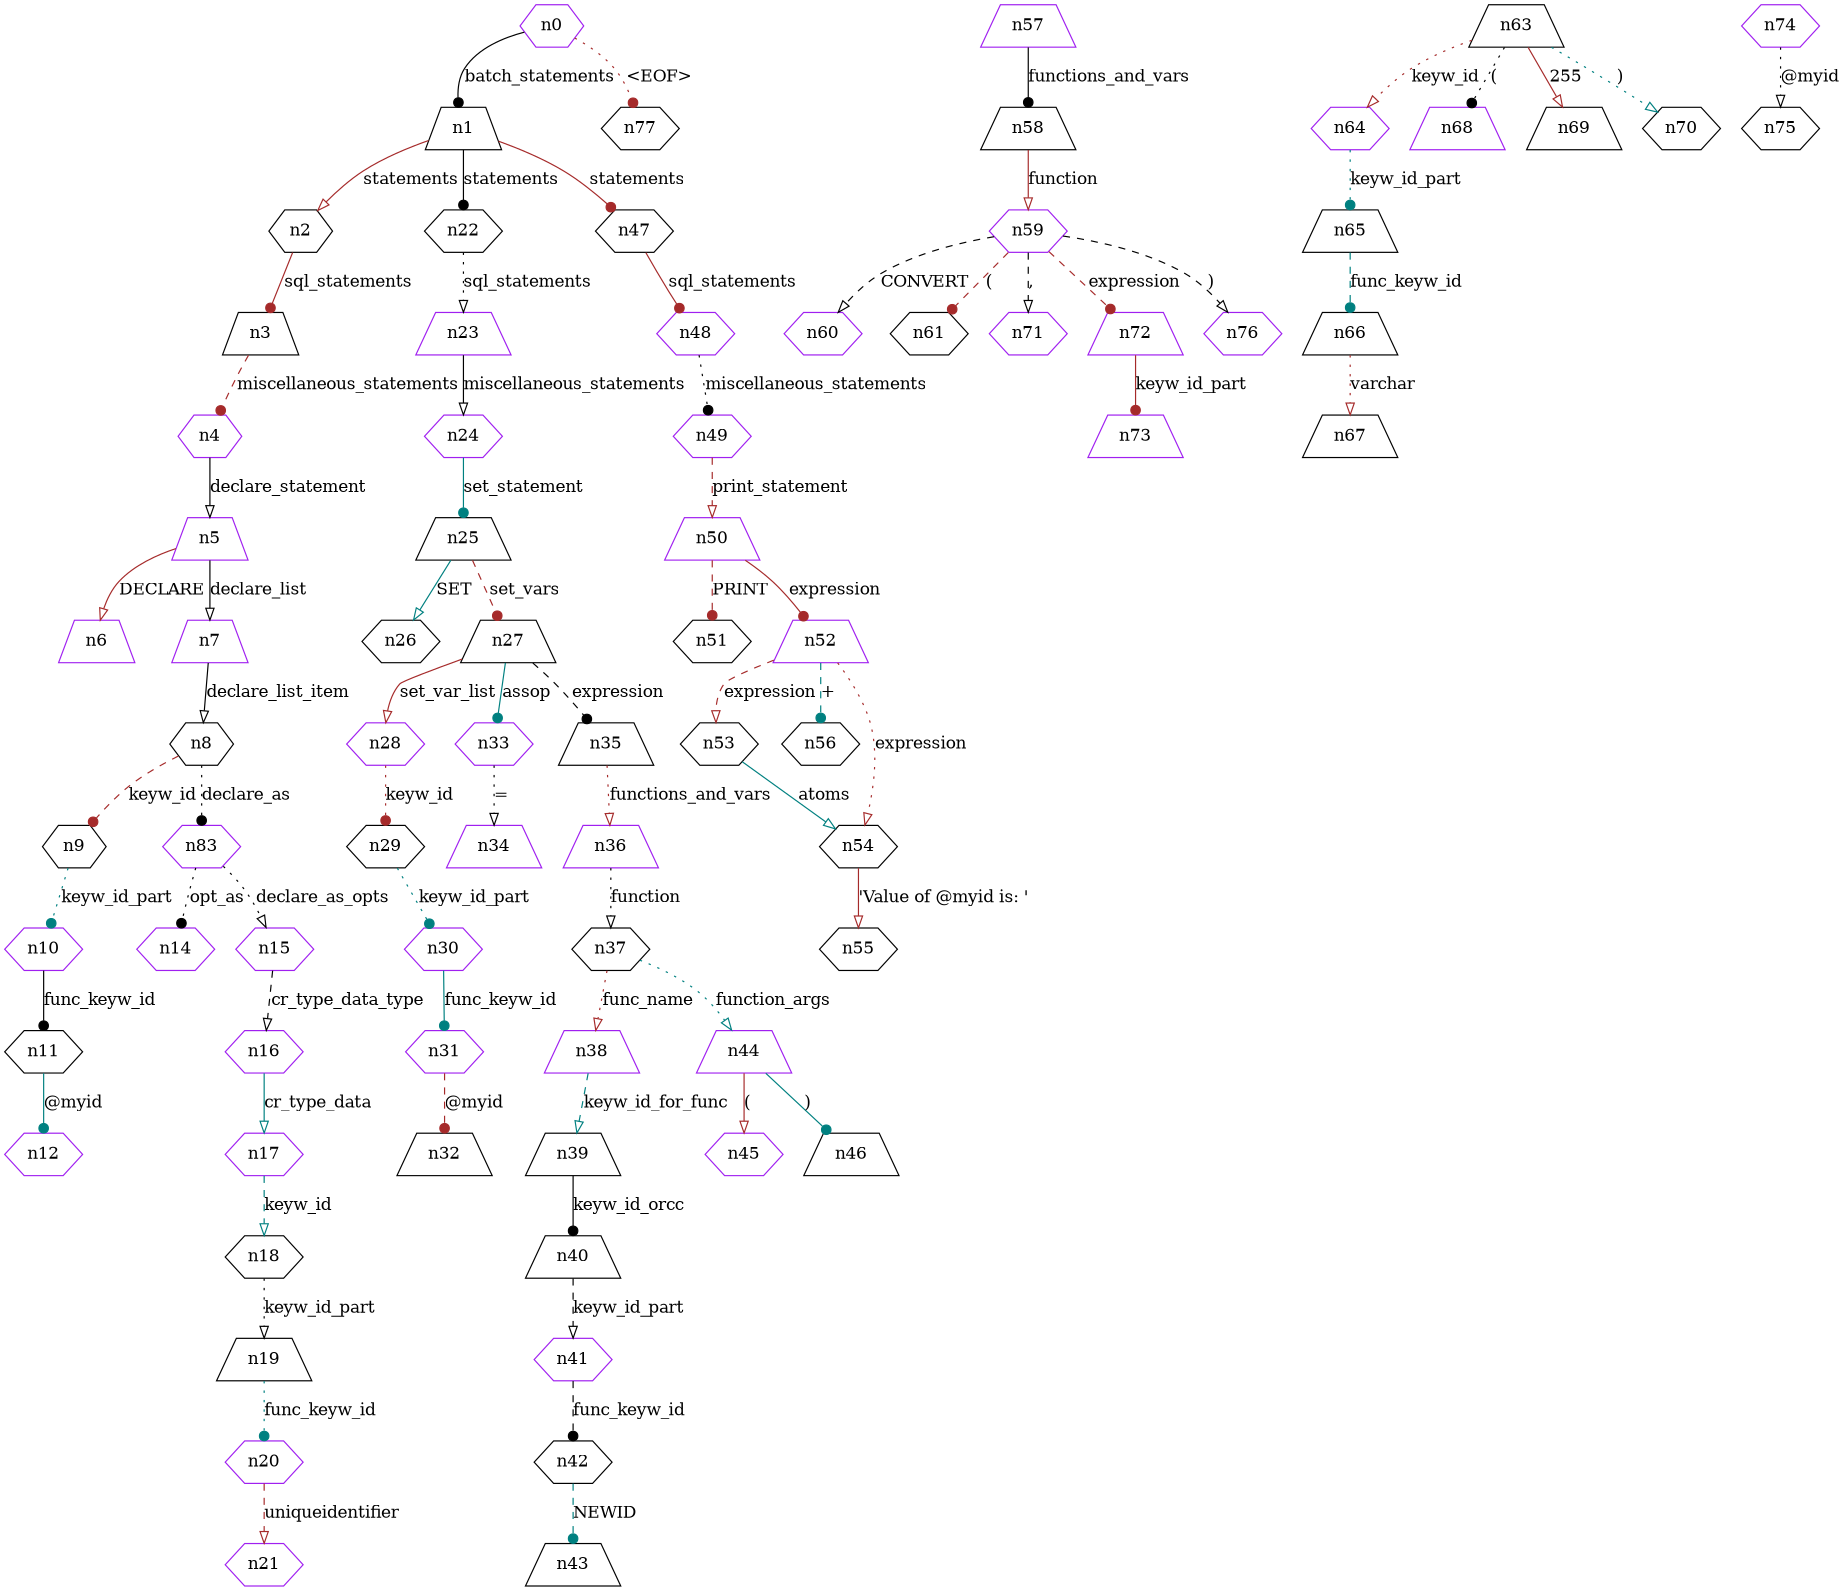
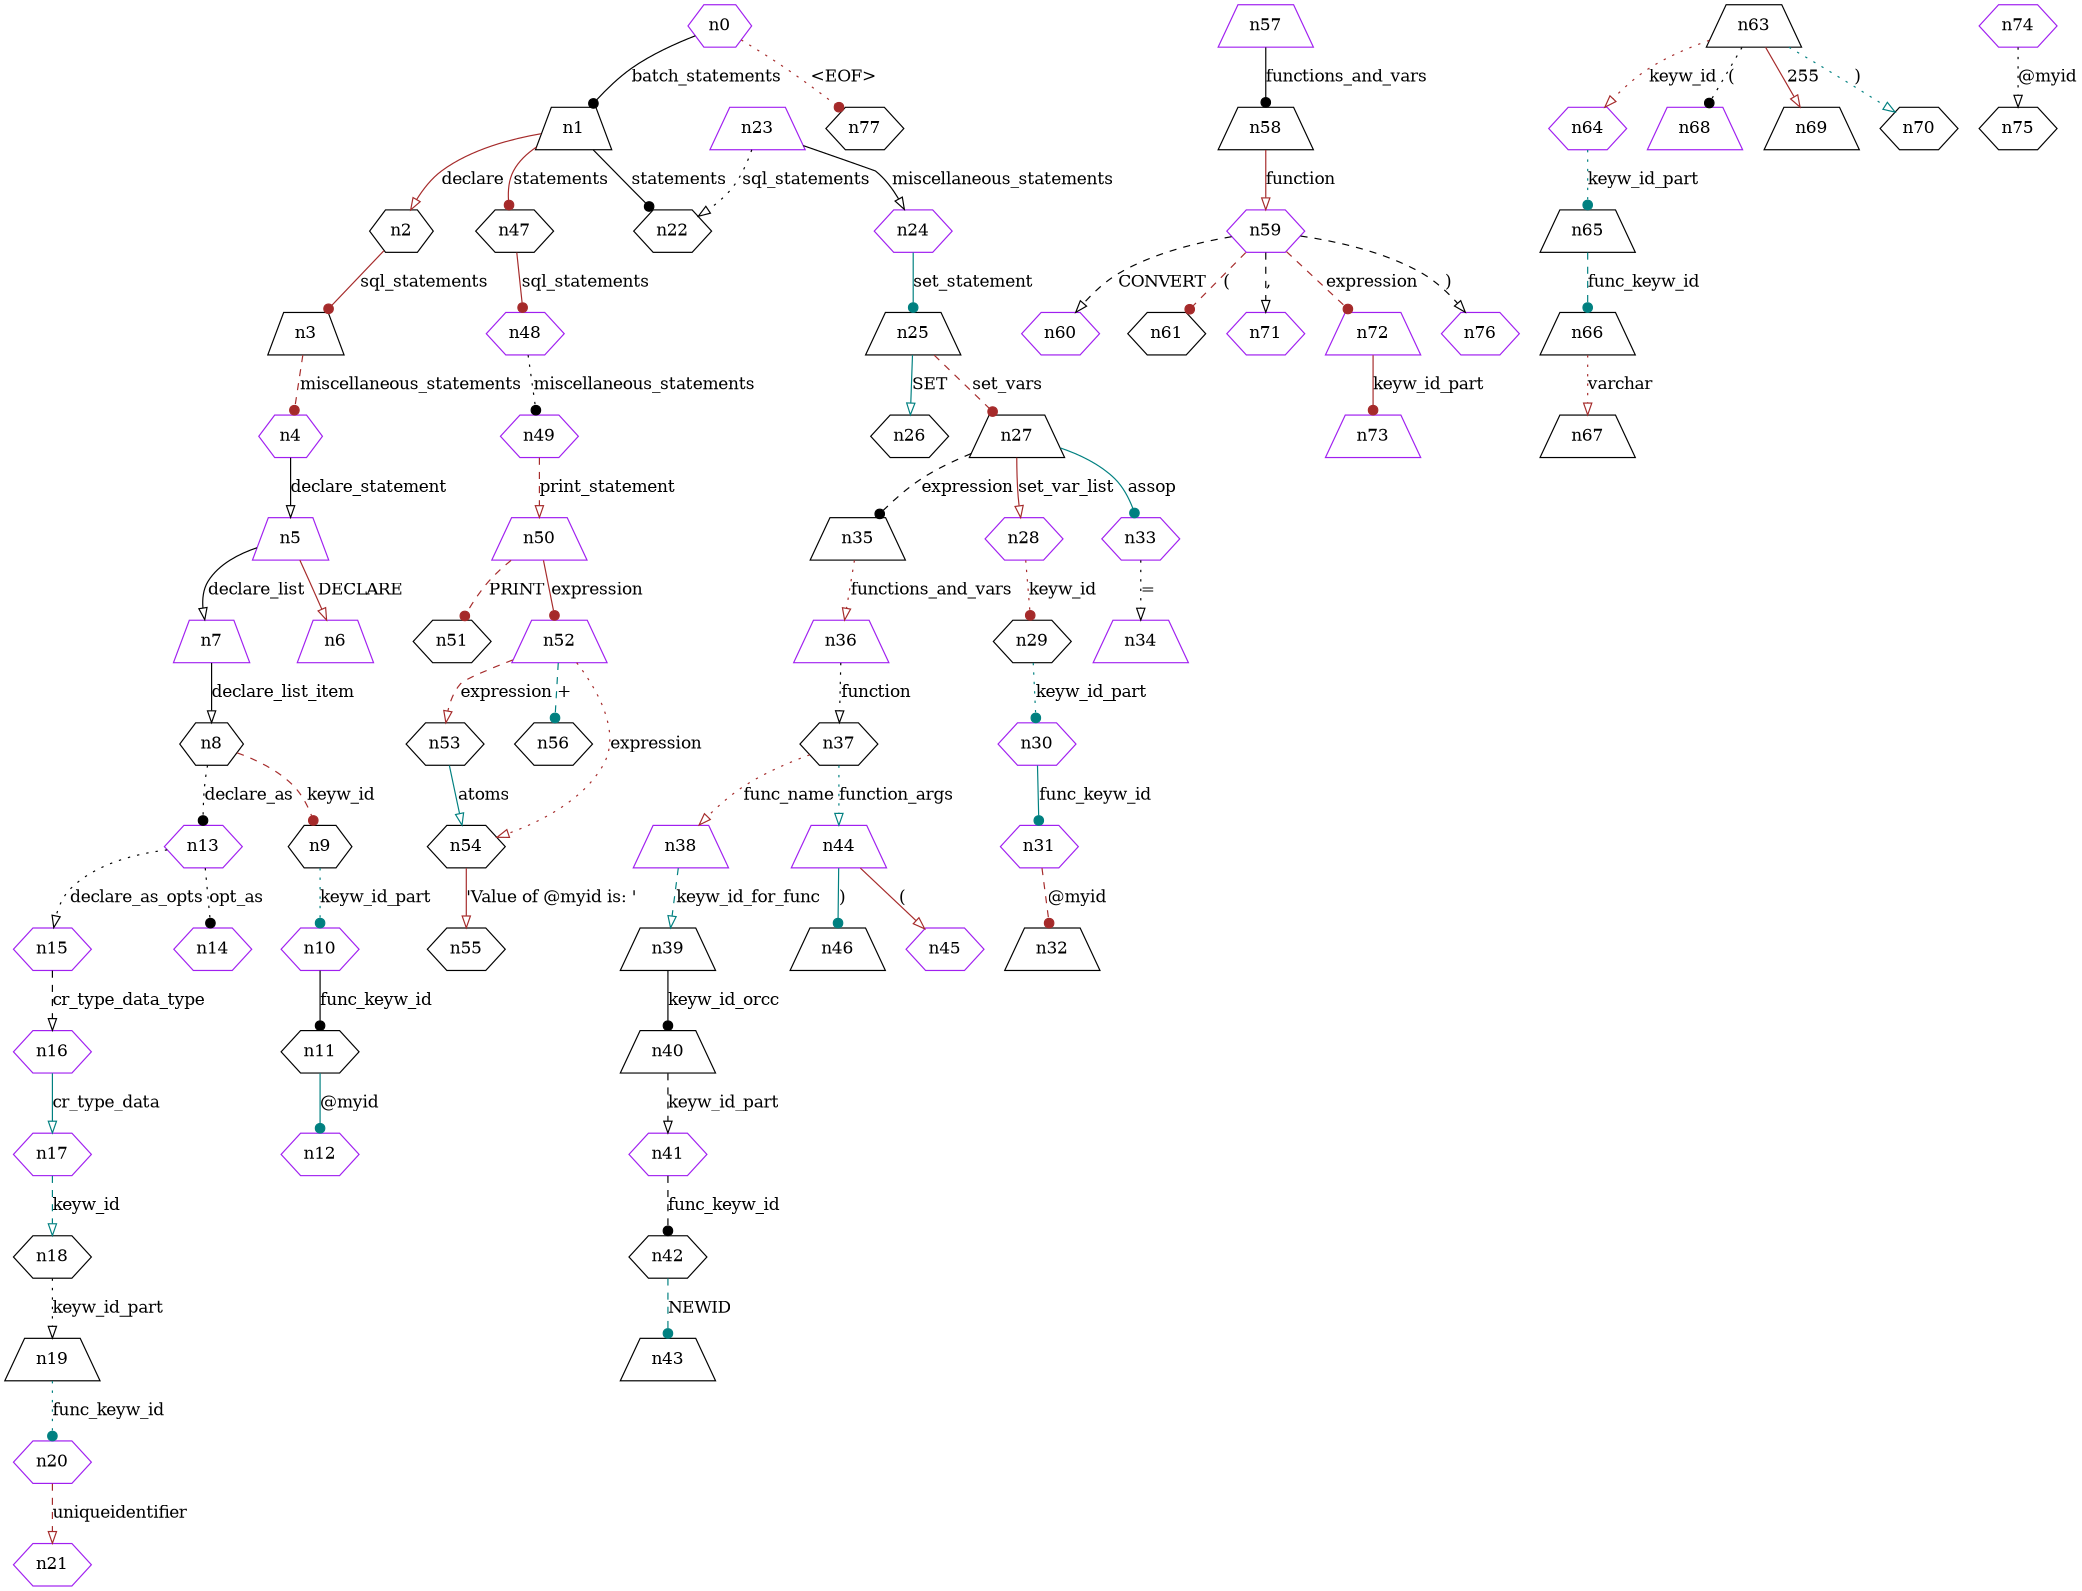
(411, 180) -> (473, 180)
(463, 277) -> (735, 183)
(202, 847) -> (203, 847)
